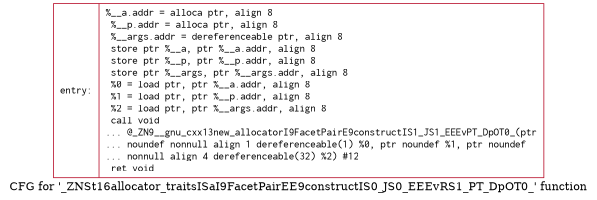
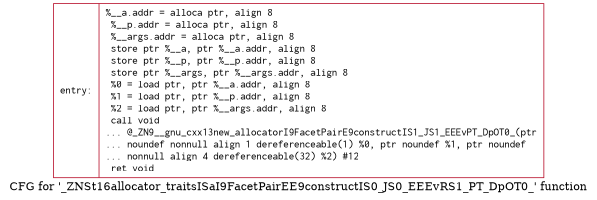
(224, 36) -> (200, 36)
